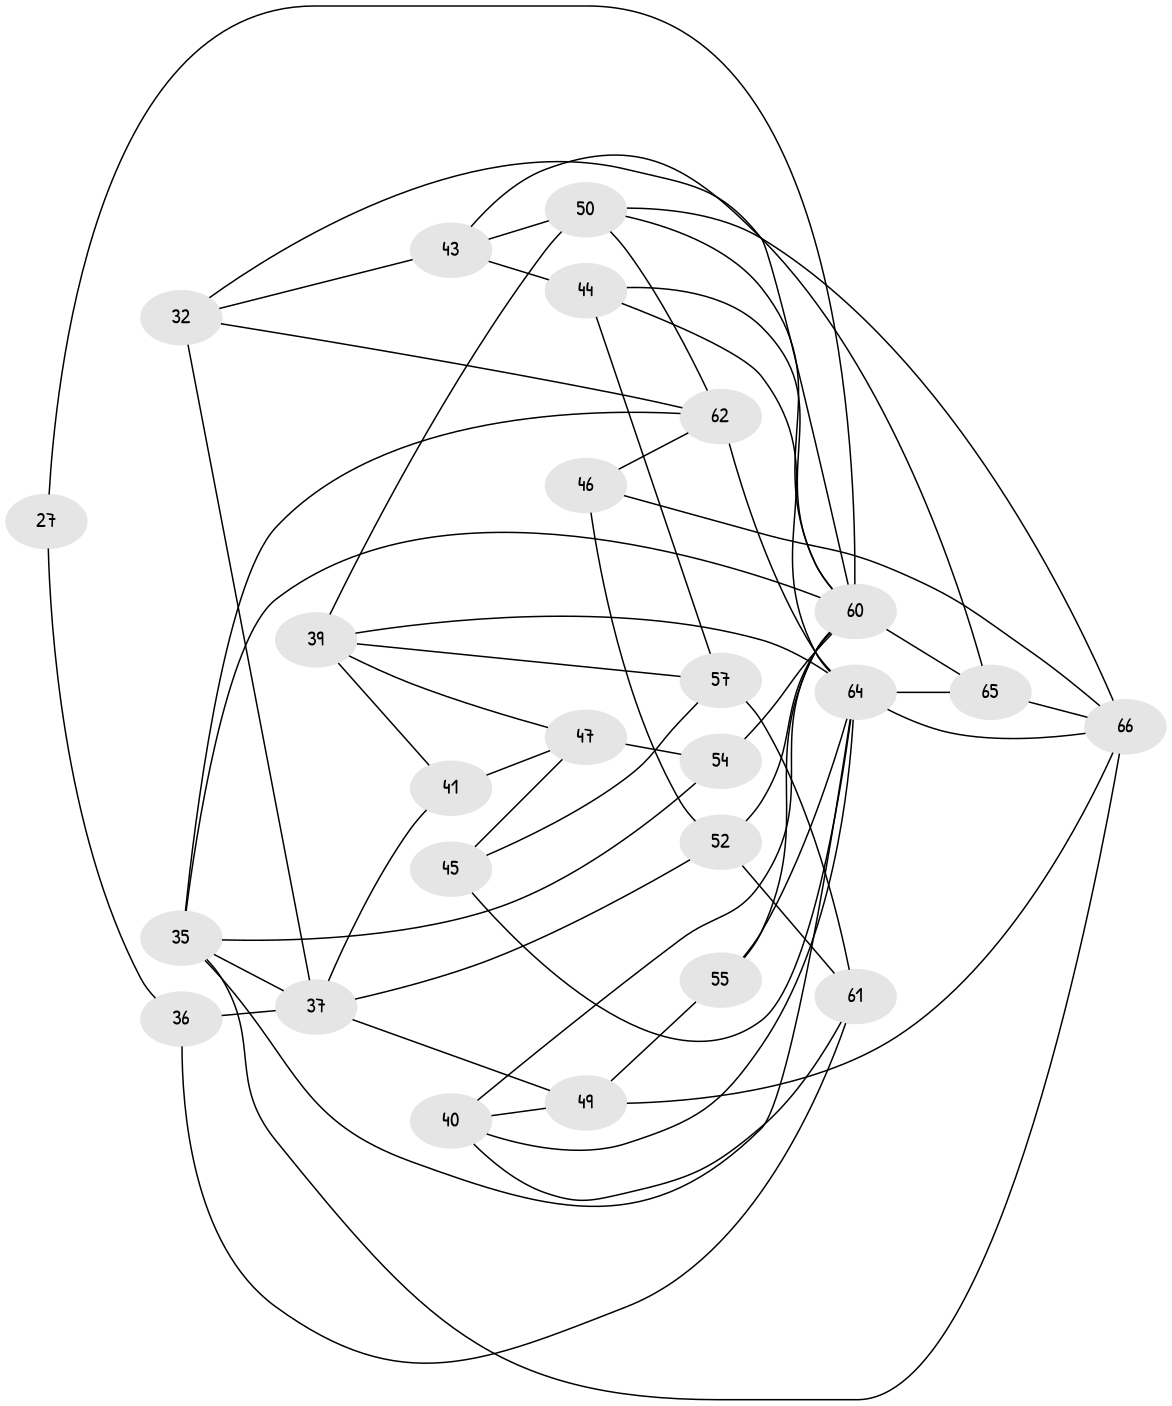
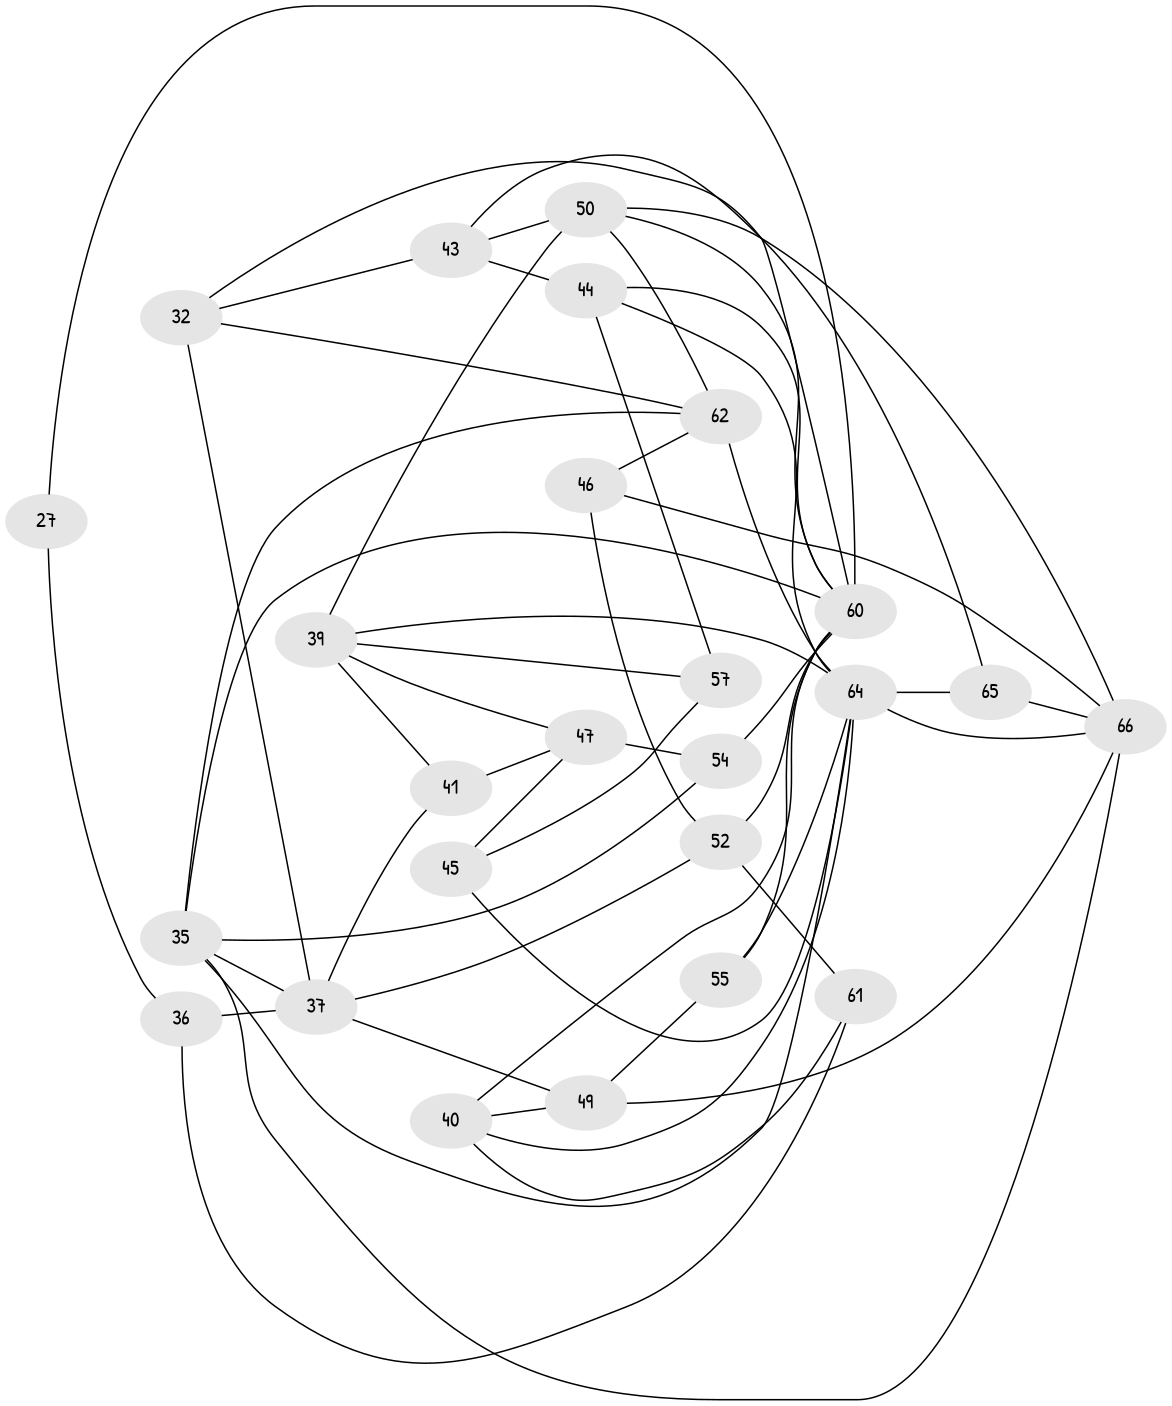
(923, 652) -> none
(816, 844) -> none
